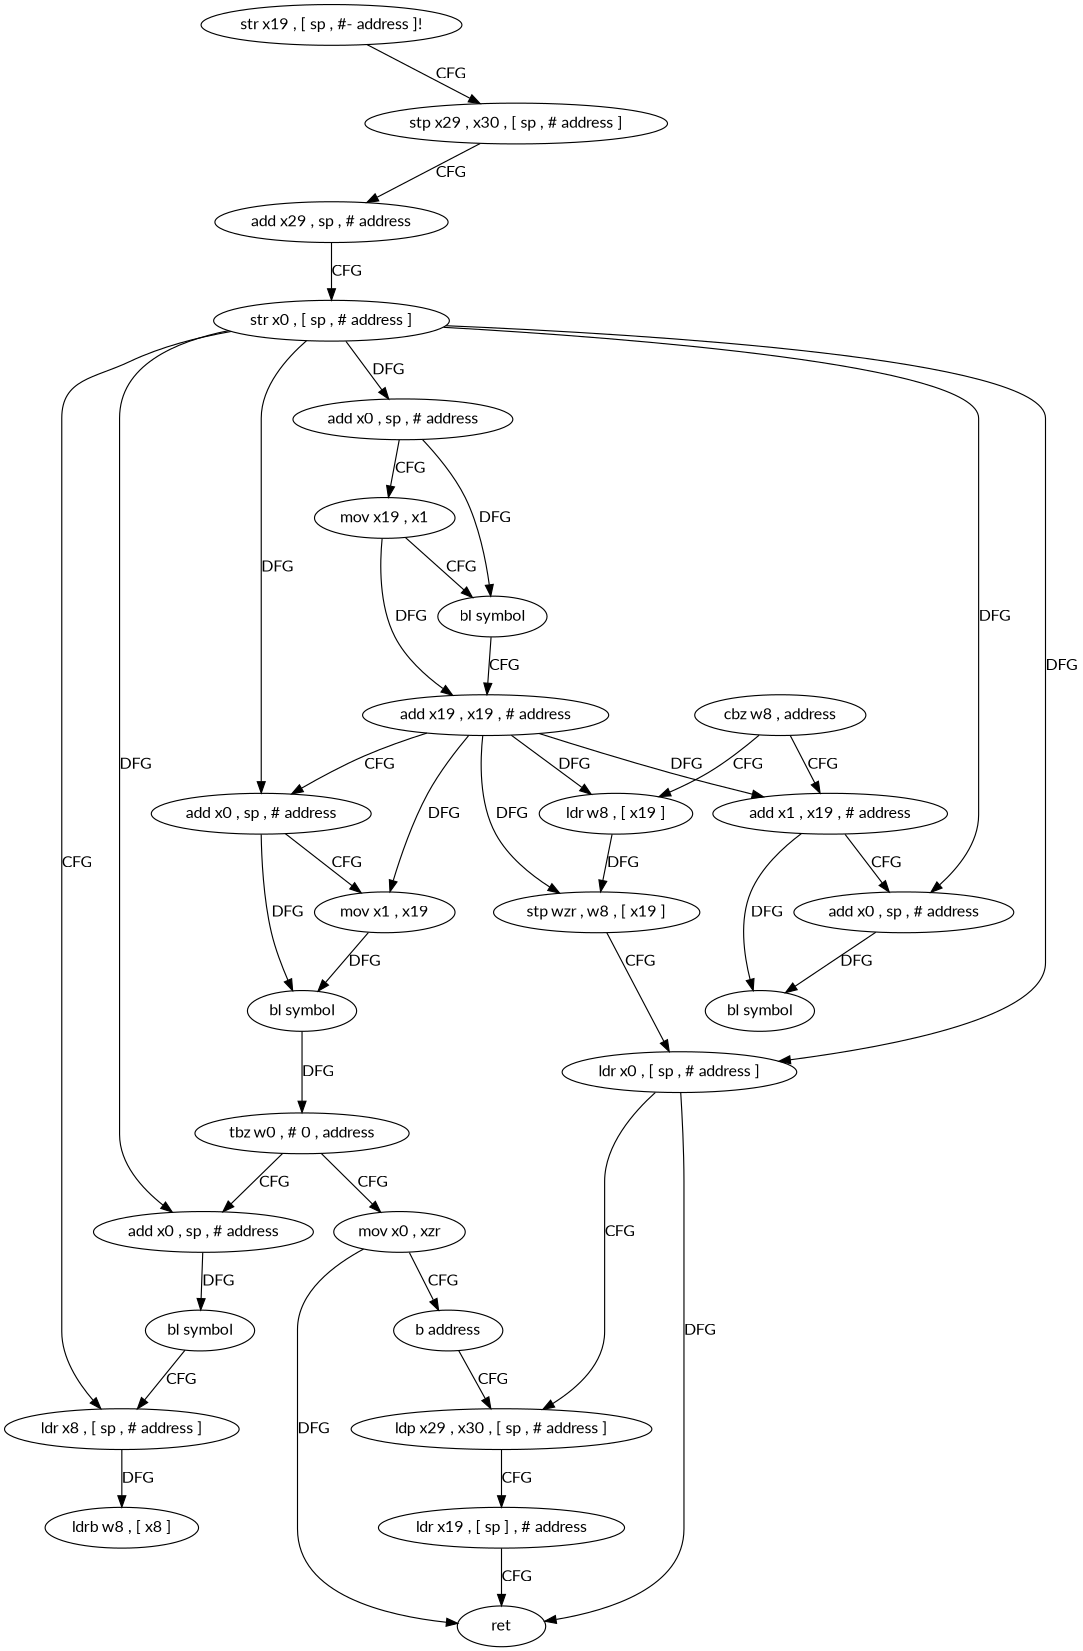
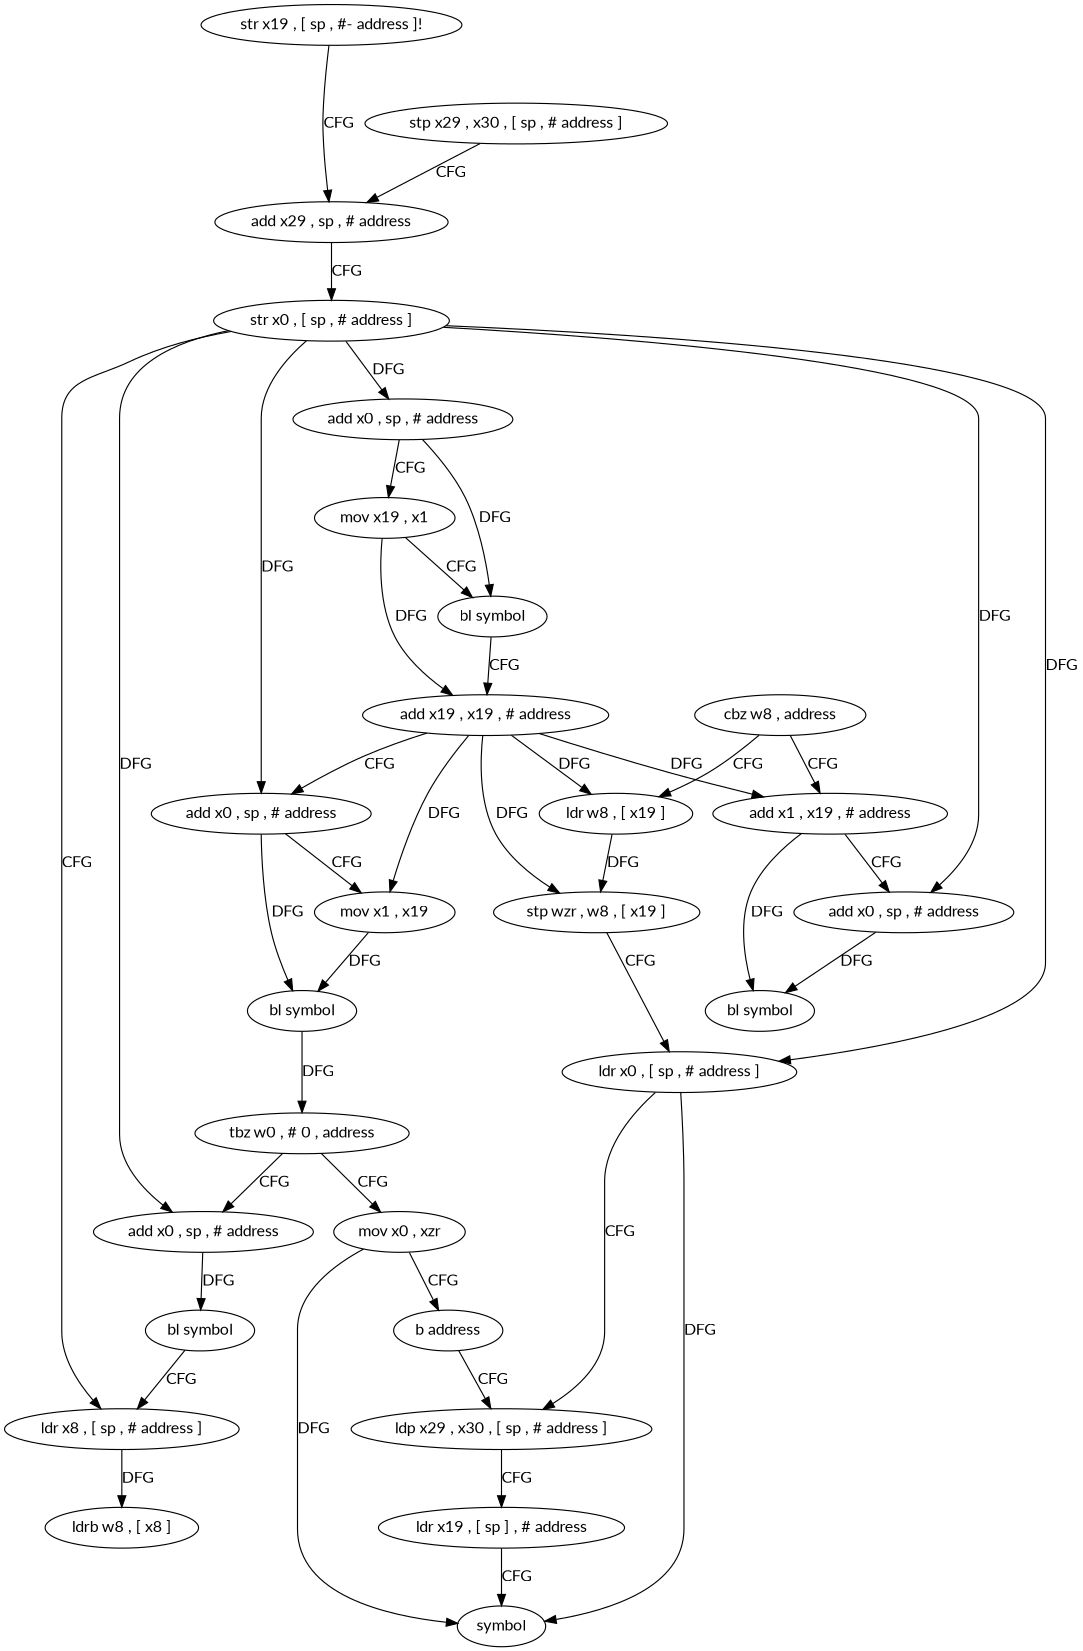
(418, 71) -> (323, 118)
(502, 1626) -> (502, 1626)
